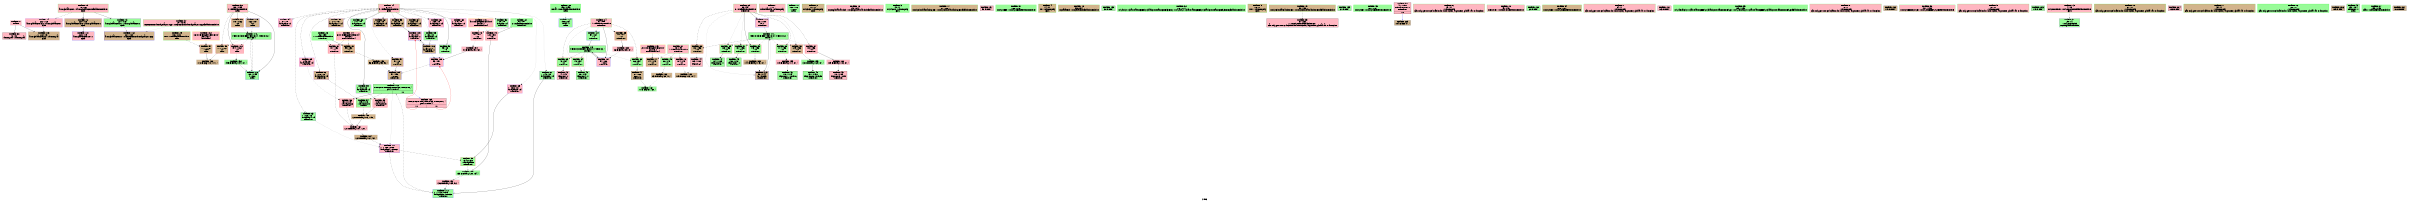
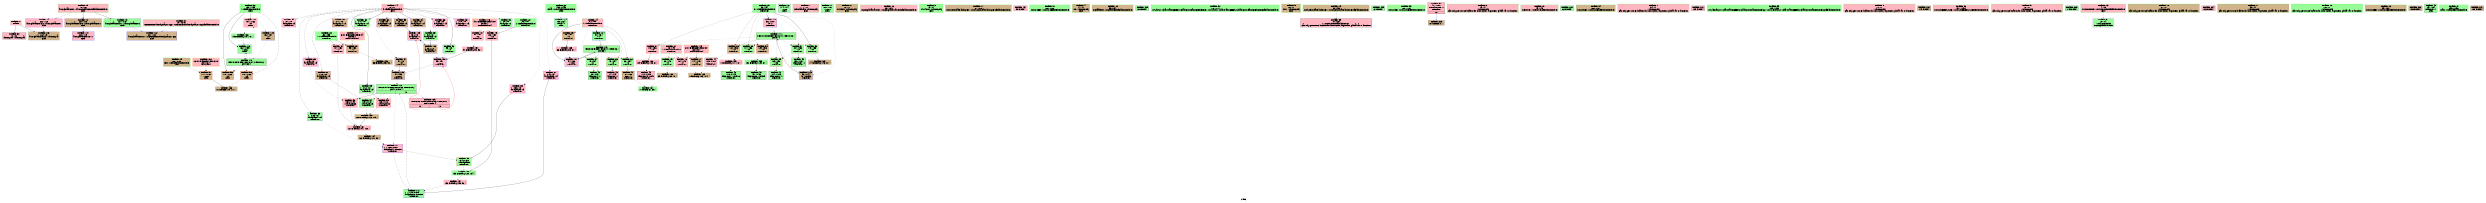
(238, 8) -> (250, 8)
(745, 8) -> (764, 8)
none -> (784, 8)
none -> (2386, 8)
(736, 28) -> (787, 55)
(245, 30) -> (238, 68)
(547, 75) -> (551, 75)
(363, 106) -> (367, 106)
